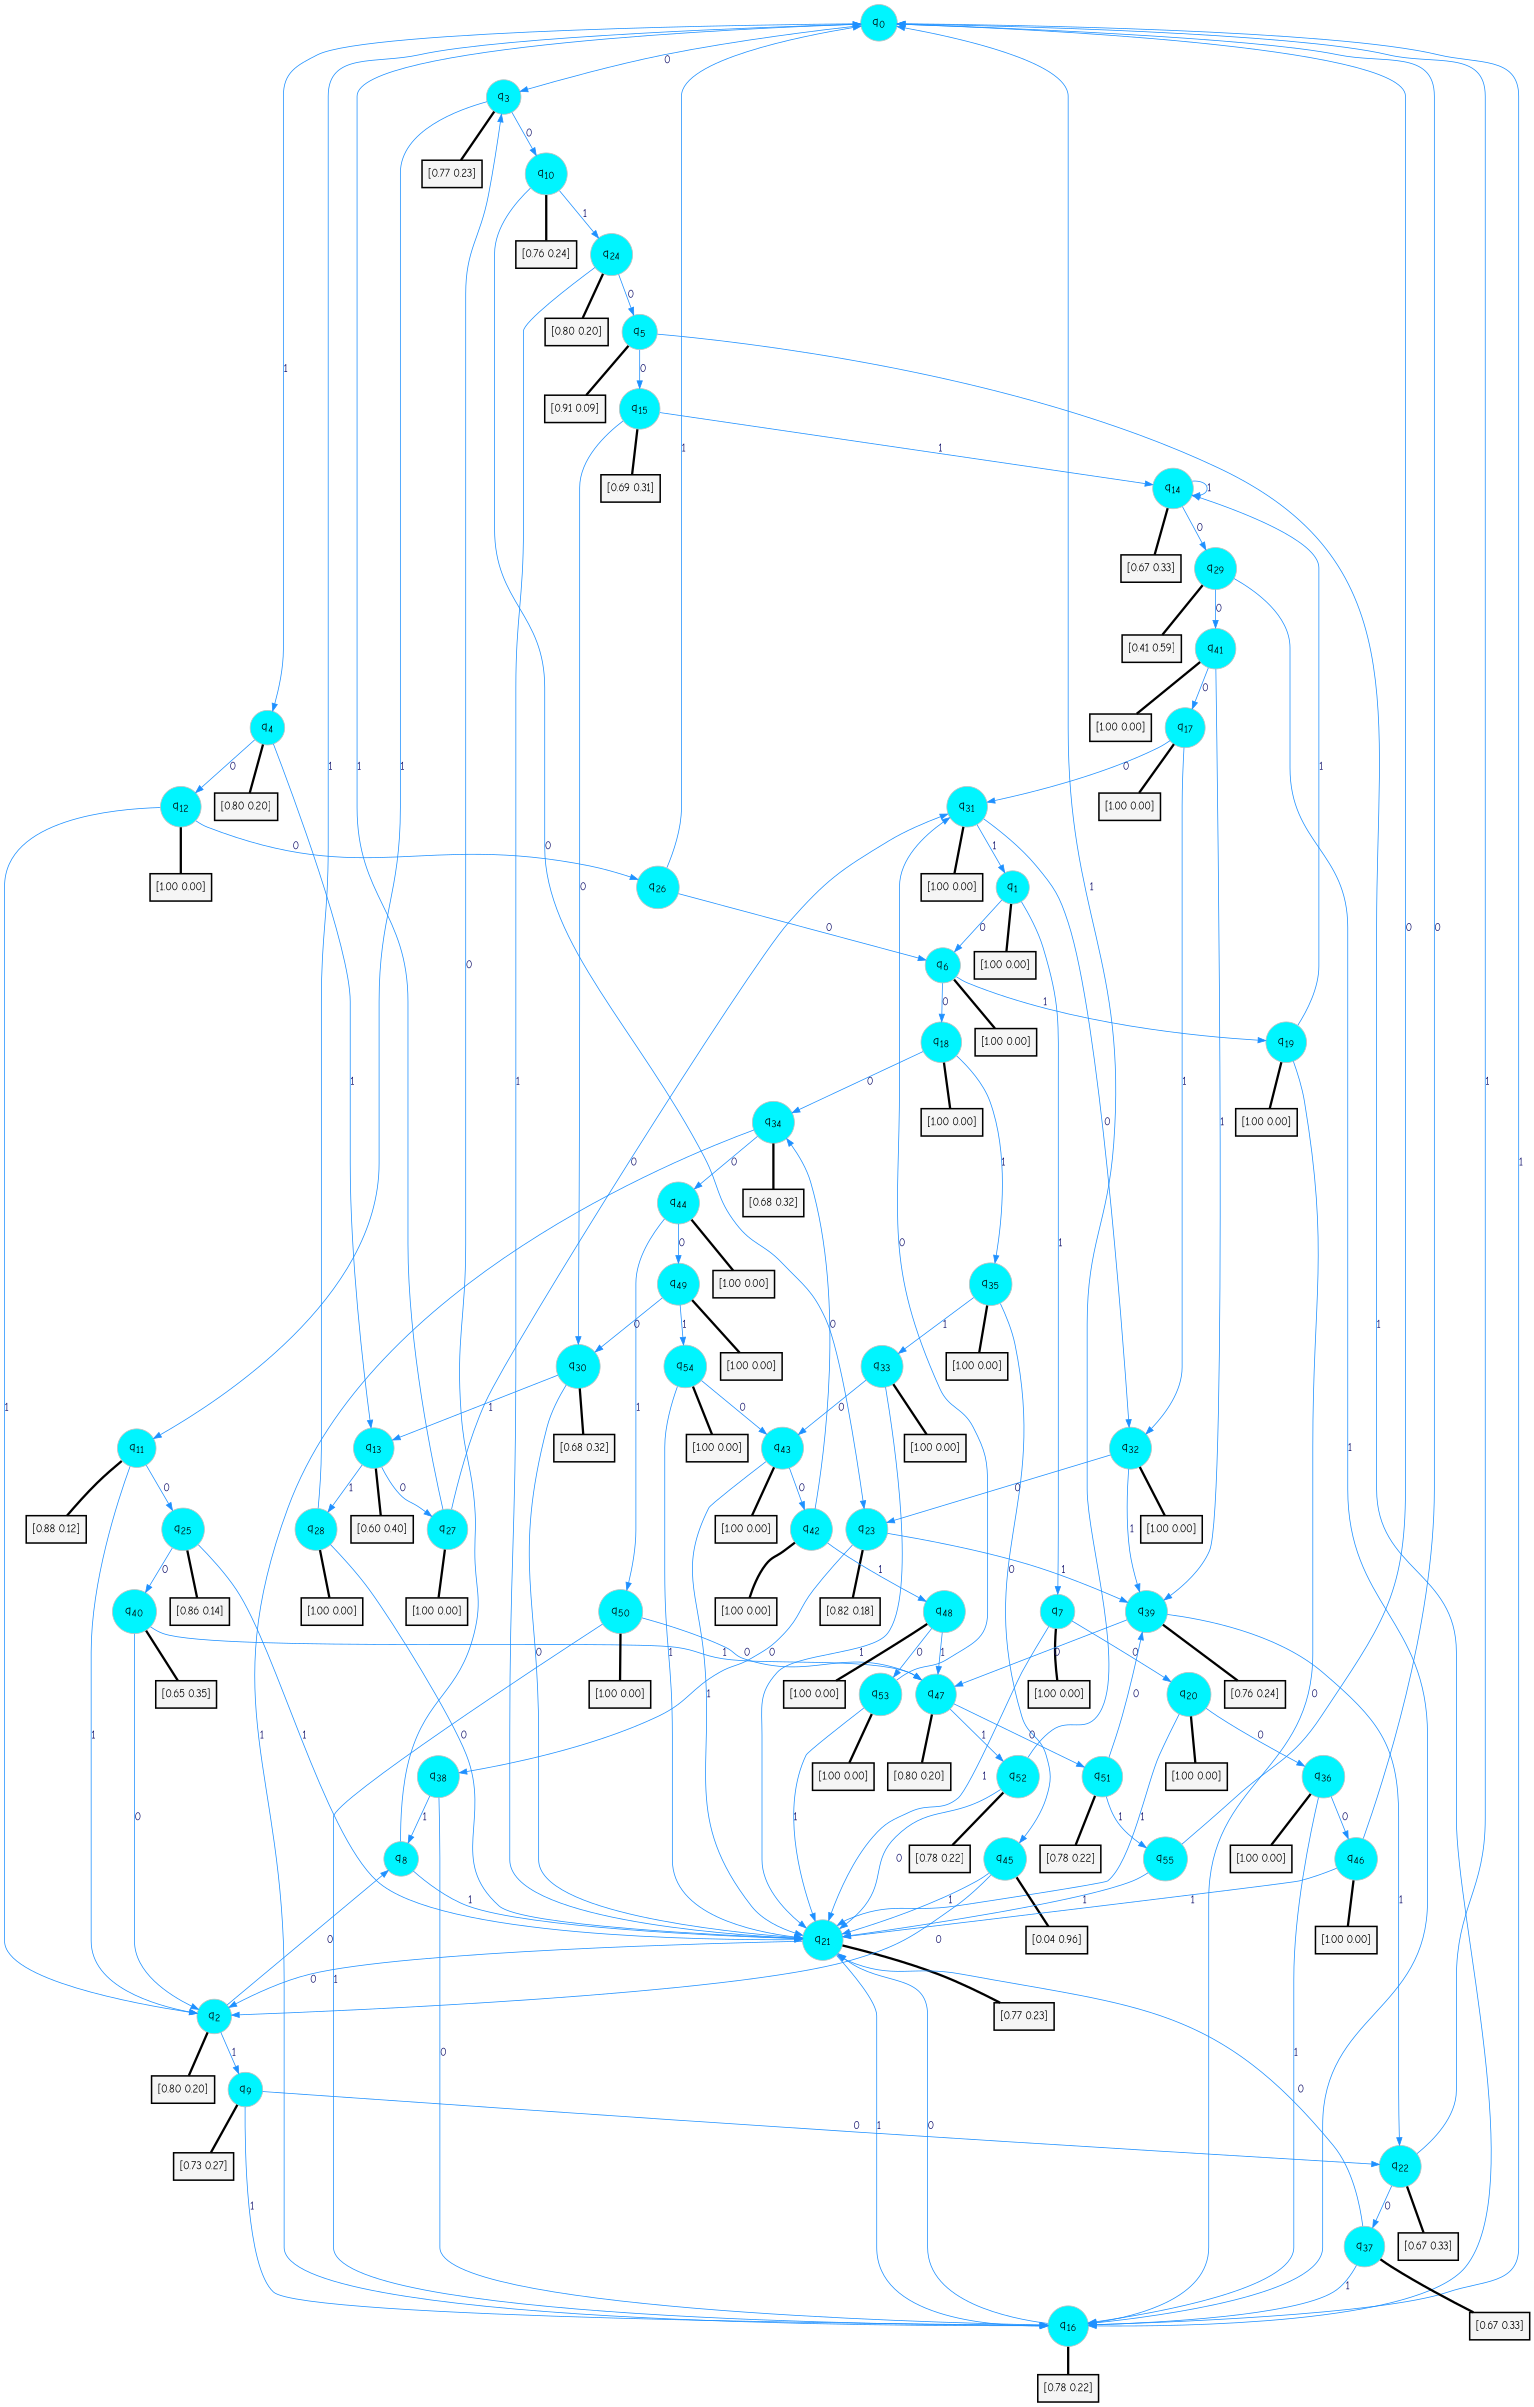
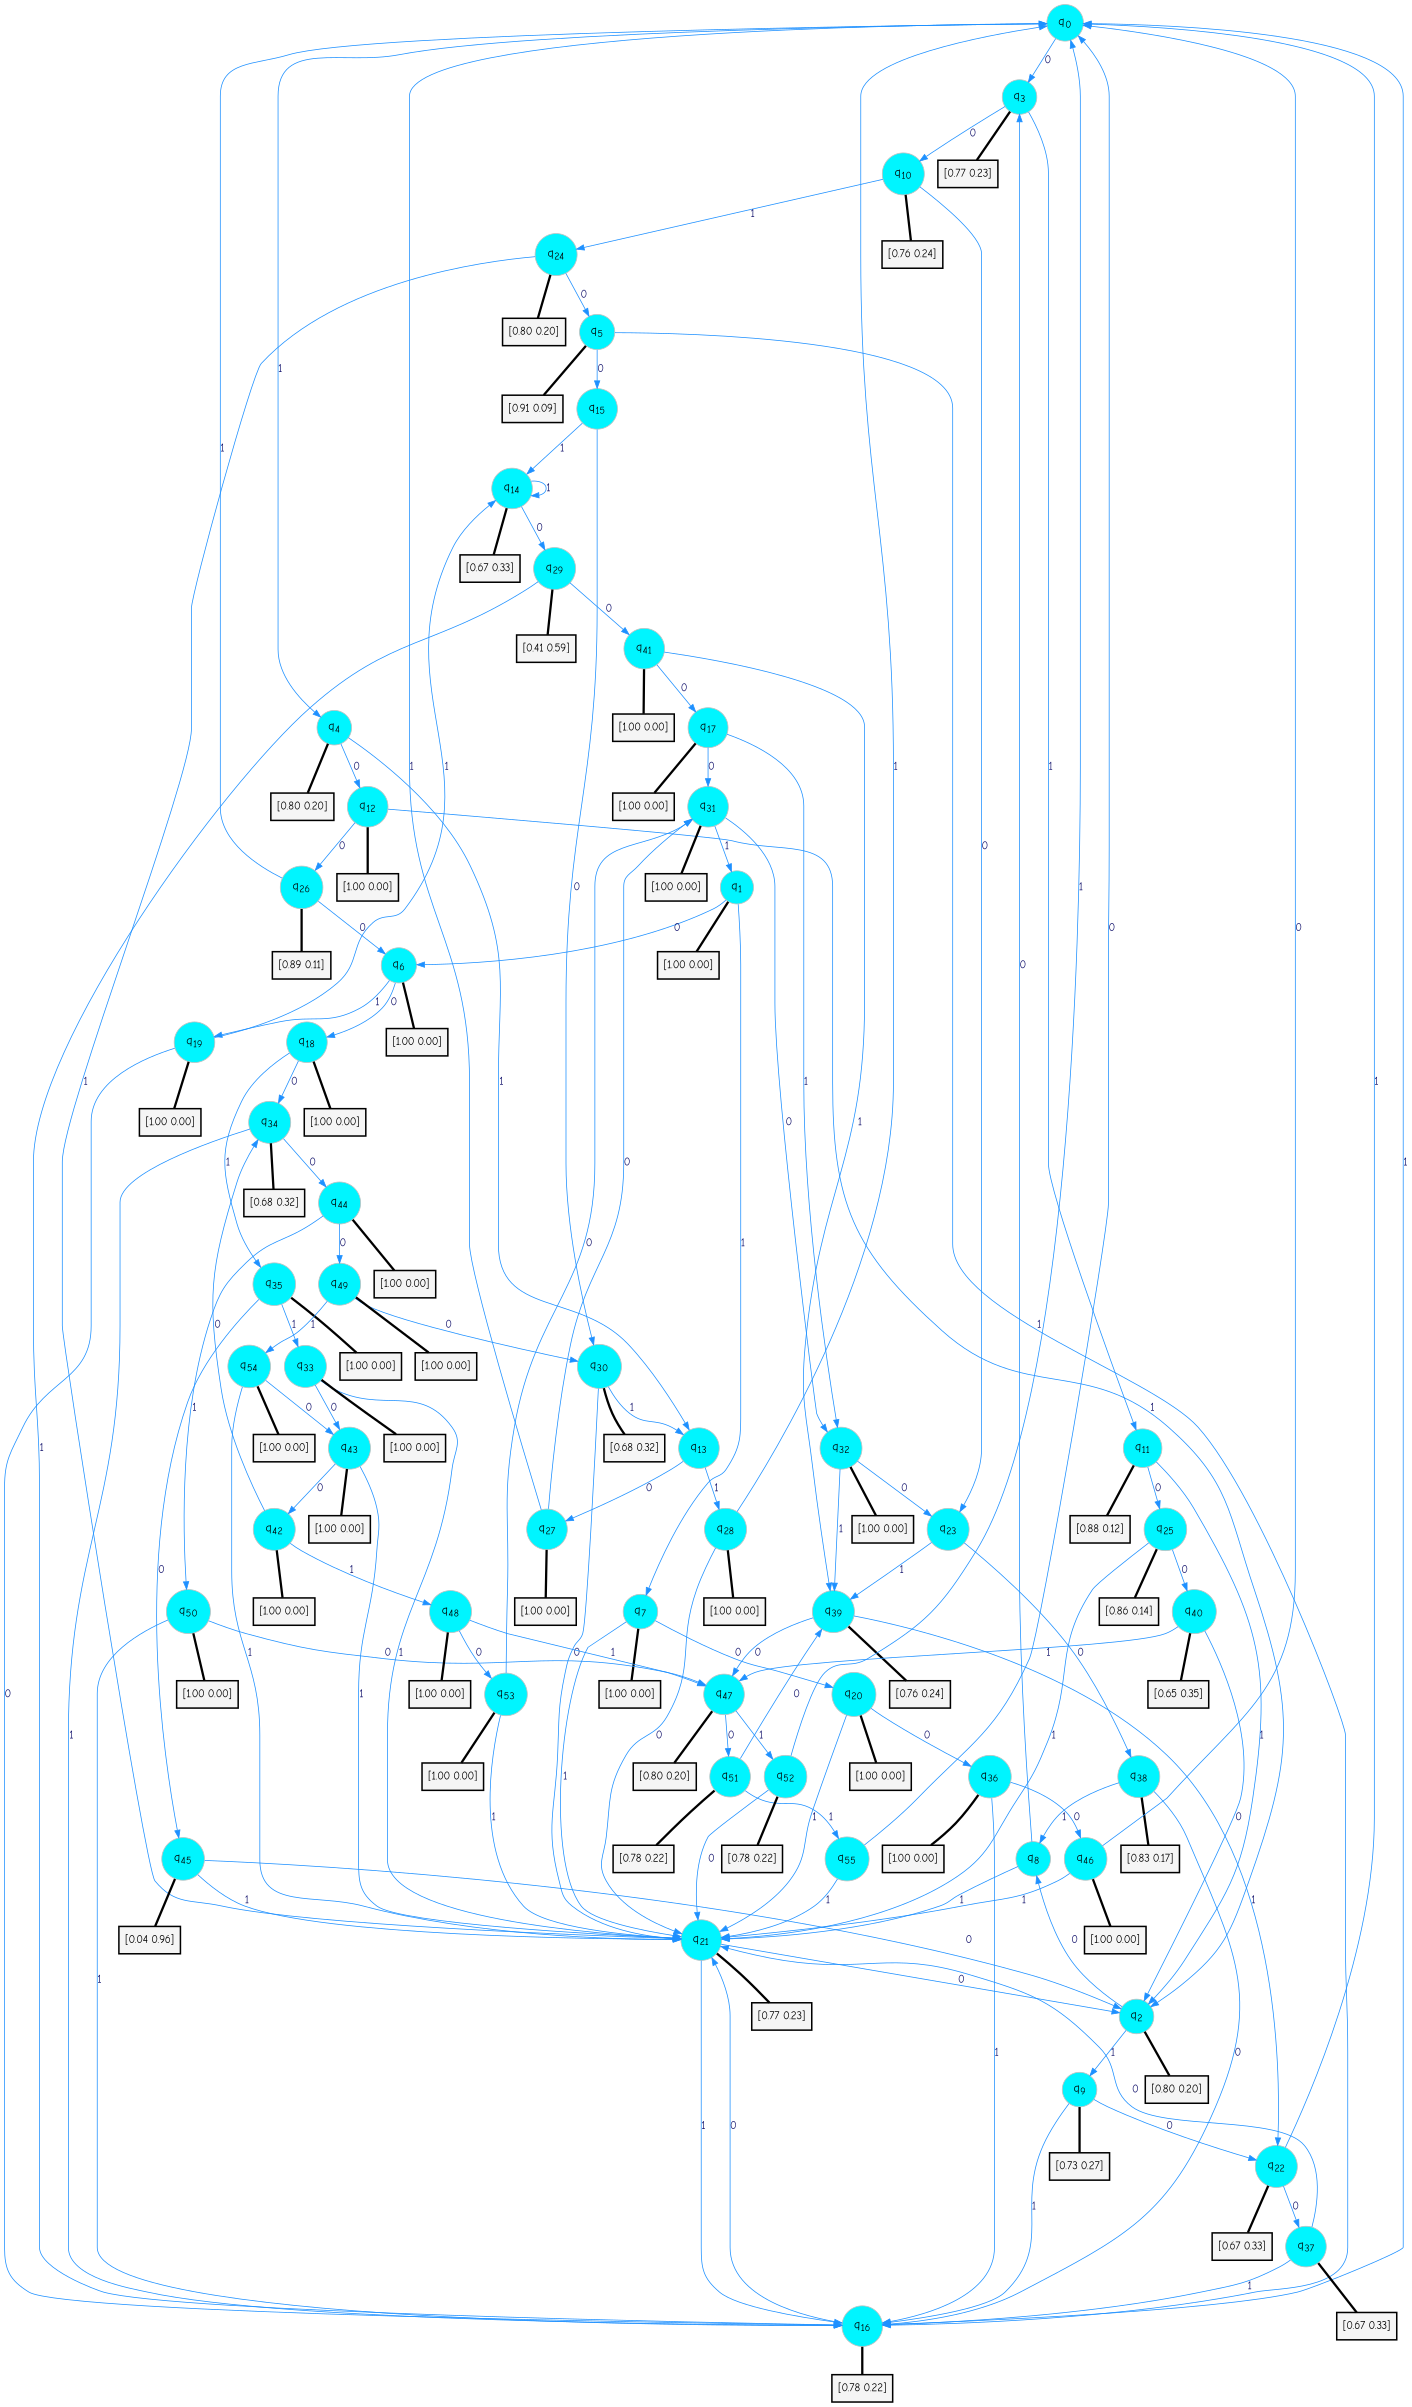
(631, 488) -> none
none -> (302, 965)
(382, 1529) -> none
(850, 1612) -> none
none -> (1150, 1859)
